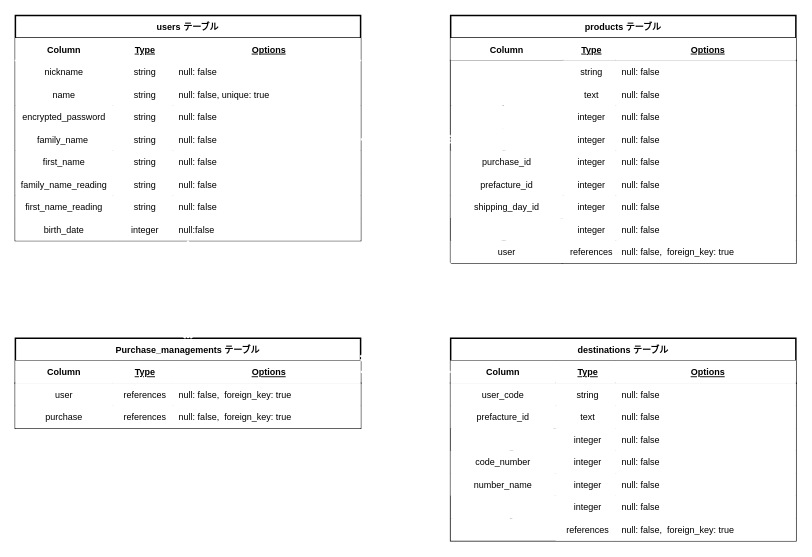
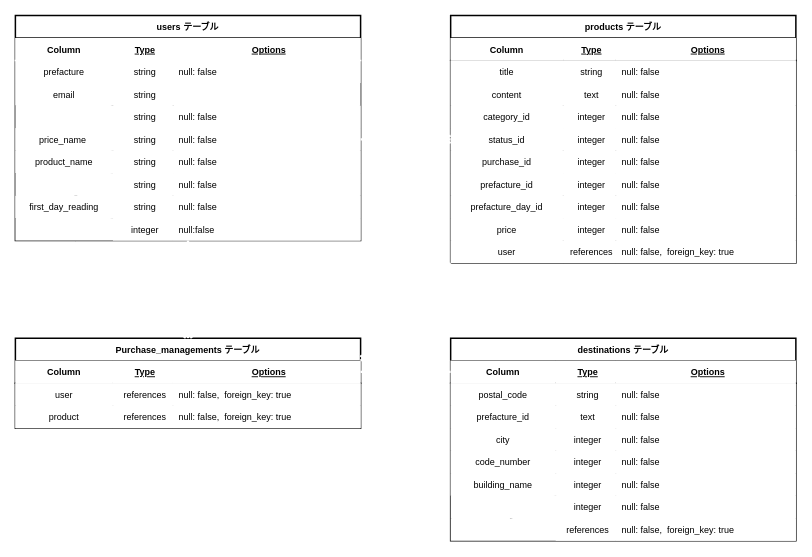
(64, 72) -> (64, 72)
none -> (507, 72)
(267, 94) -> none
none -> (507, 94)
(64, 95) -> (64, 95)
(64, 117) -> none
none -> (507, 117)
none -> (507, 139)
(64, 140) -> (64, 140)
(64, 162) -> (64, 162)
(64, 184) -> none
(64, 207) -> (64, 207)
(506, 207) -> (506, 207)
(64, 229) -> none
none -> (507, 229)
(503, 395) -> (503, 395)
(64, 417) -> (64, 417)
none -> (503, 439)
(503, 485) -> (503, 485)
